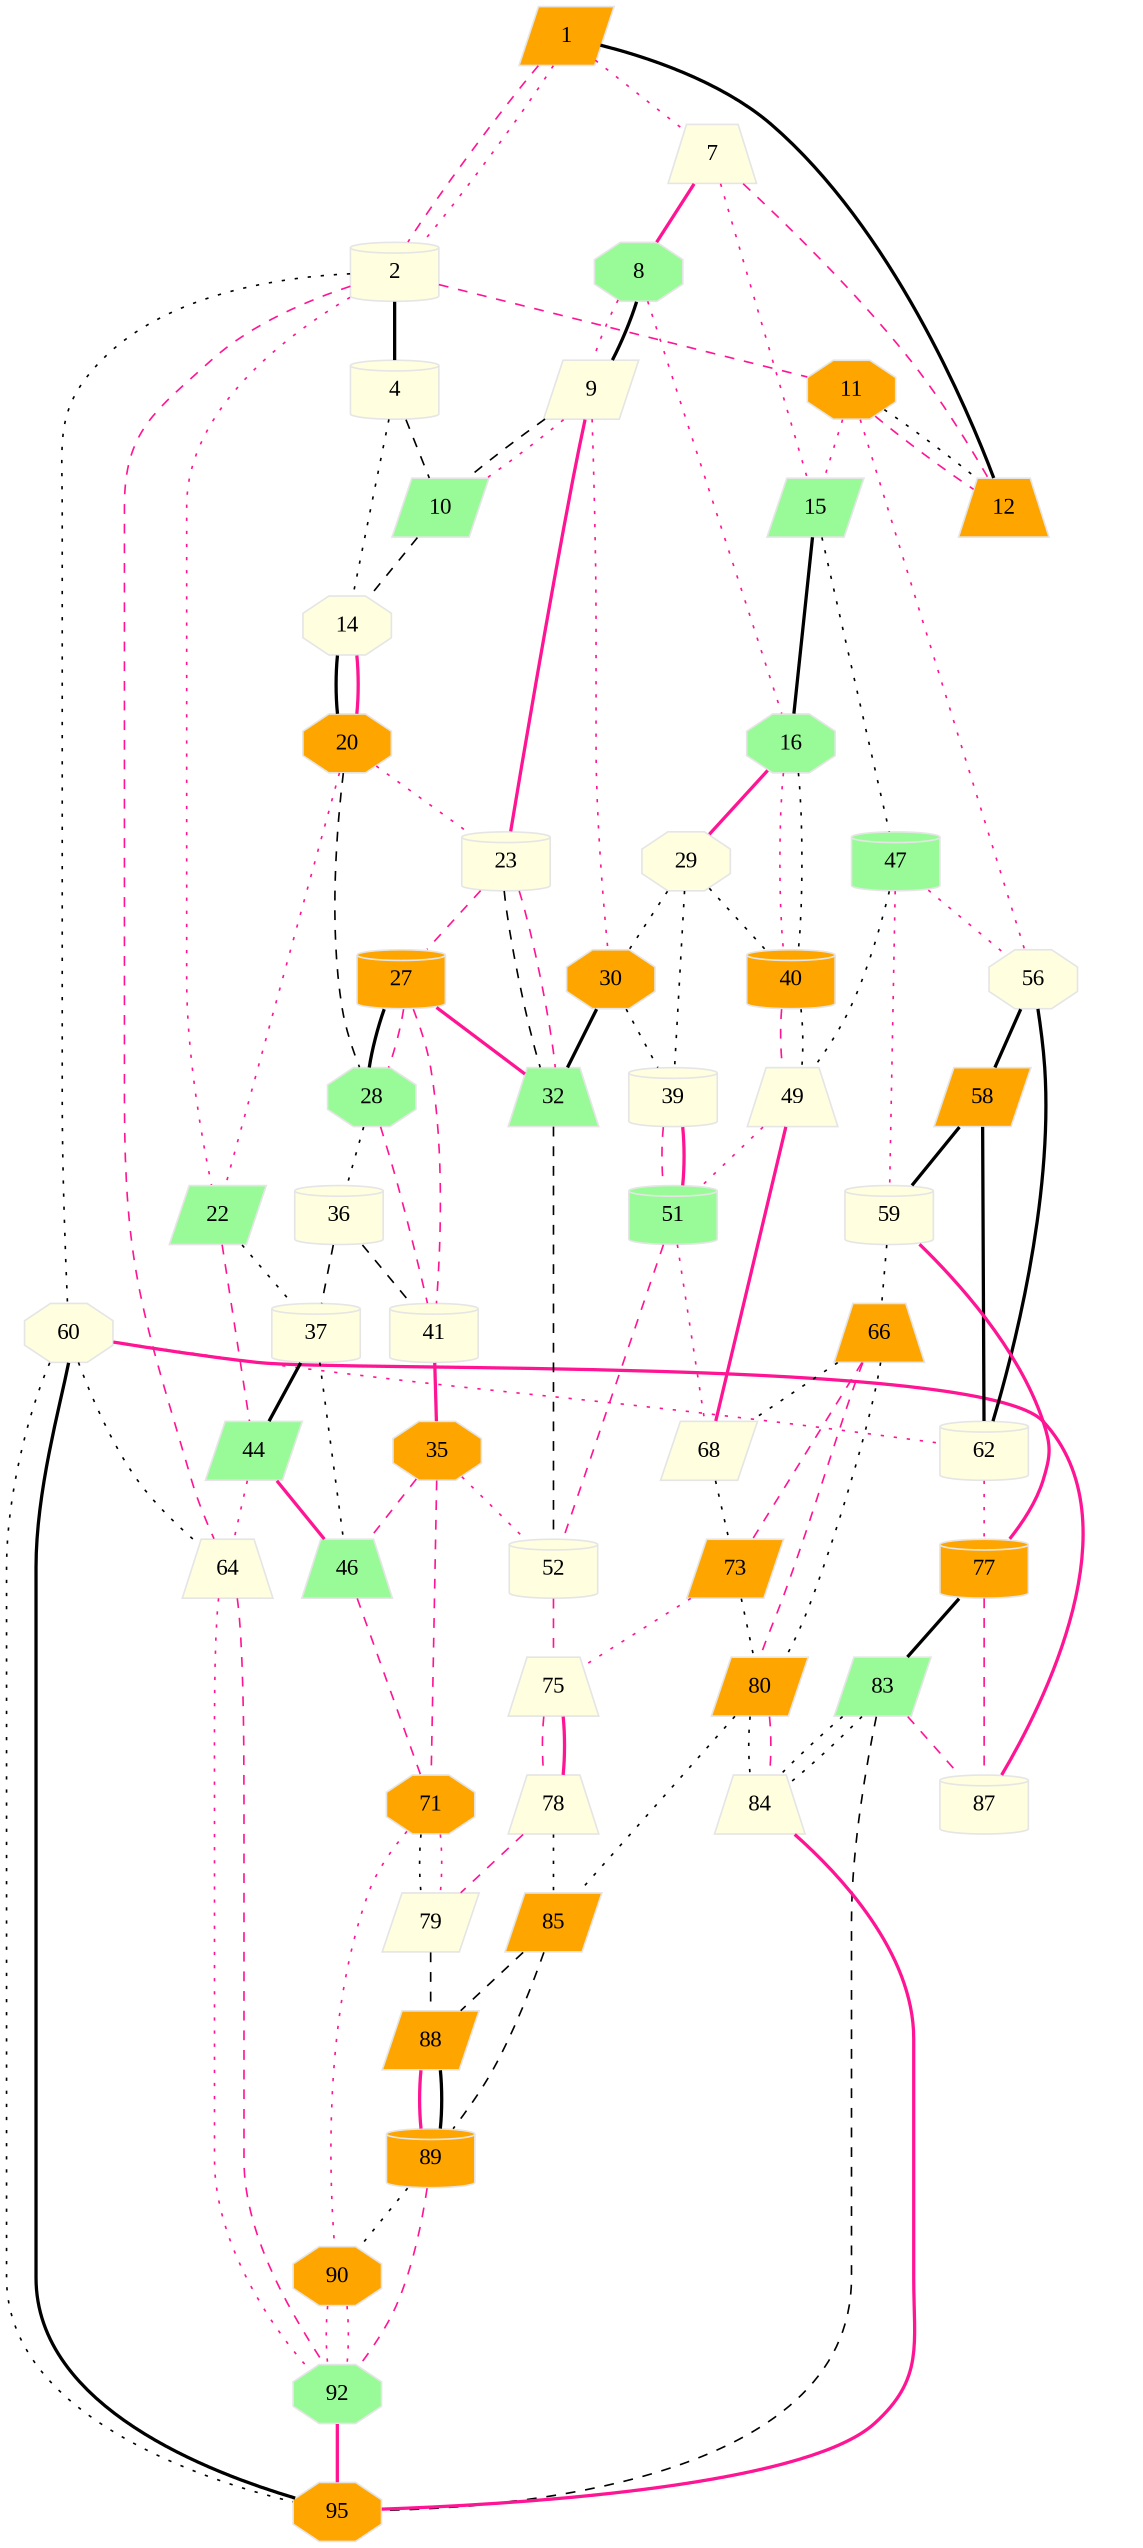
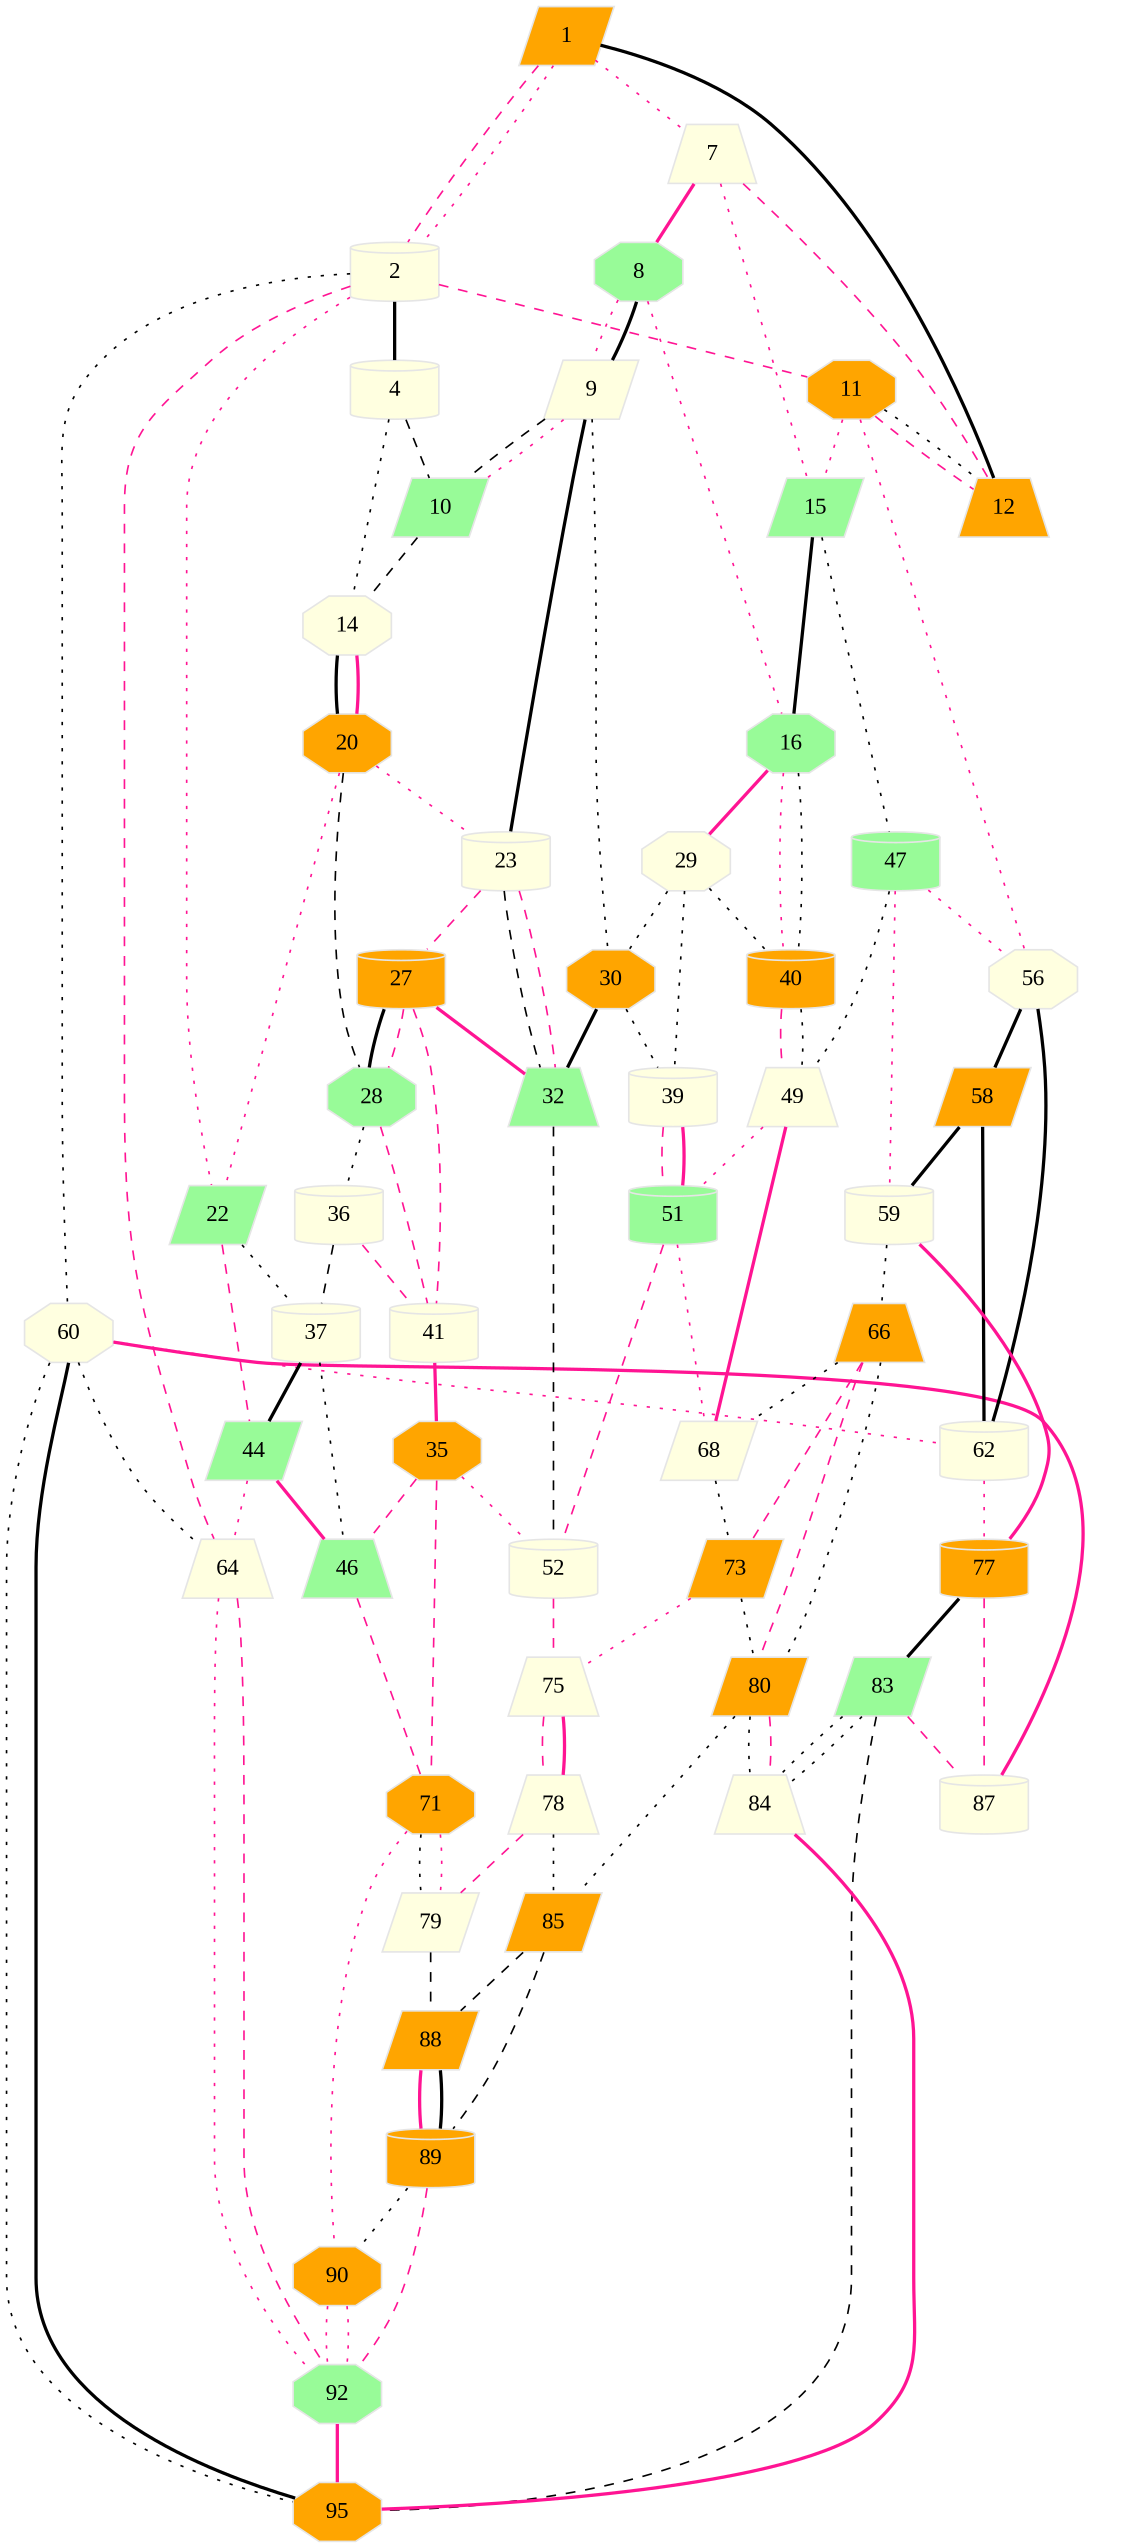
(546, 625) -> (546, 625)
(596, 685) -> (596, 685)
(387, 1274) -> (387, 1274)
